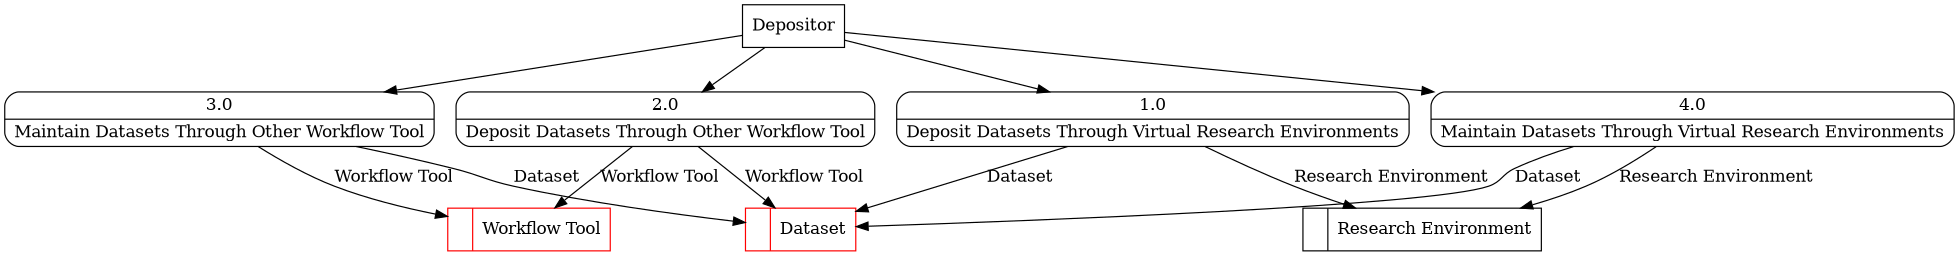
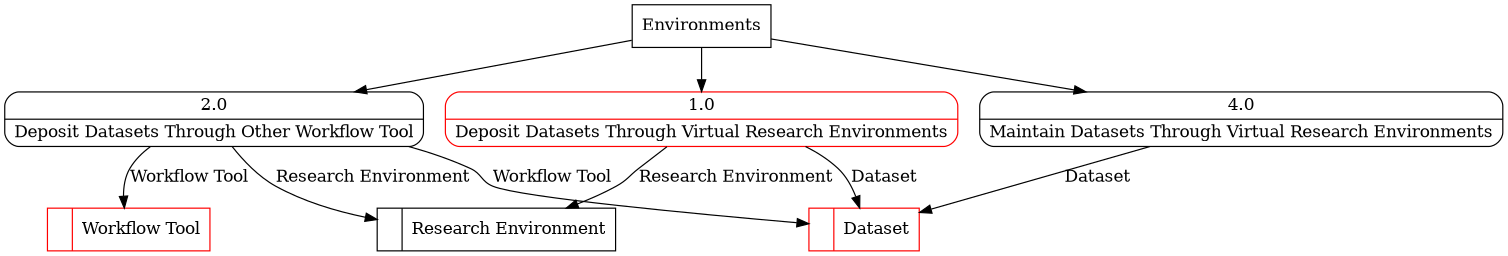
(794, 26) -> (702, 26)
(219, 119) -> none
(1153, 119) -> (702, 119)
(1597, 181) -> (292, 194)
